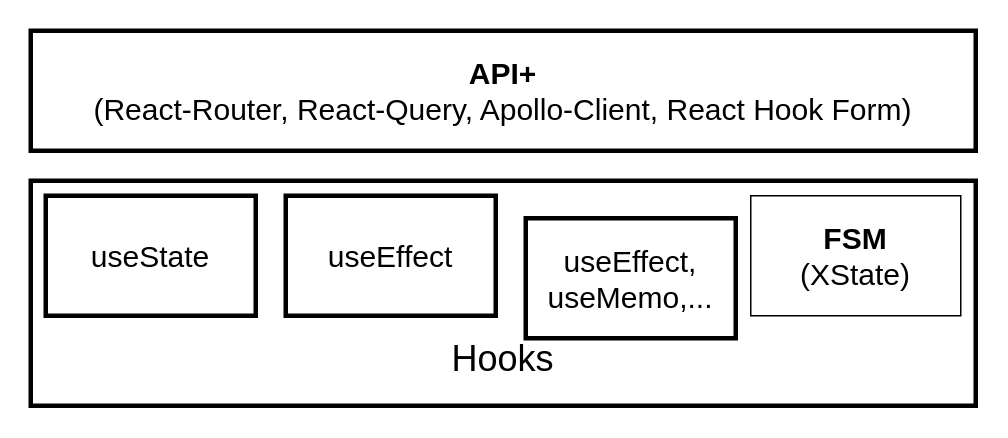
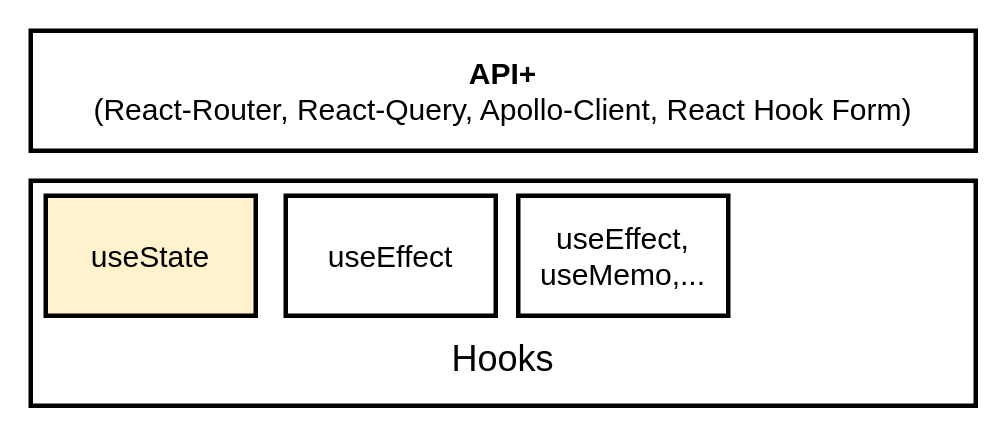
(151, 256) -> (151, 256)
(856, 256) -> none
(631, 278) -> (623, 256)
